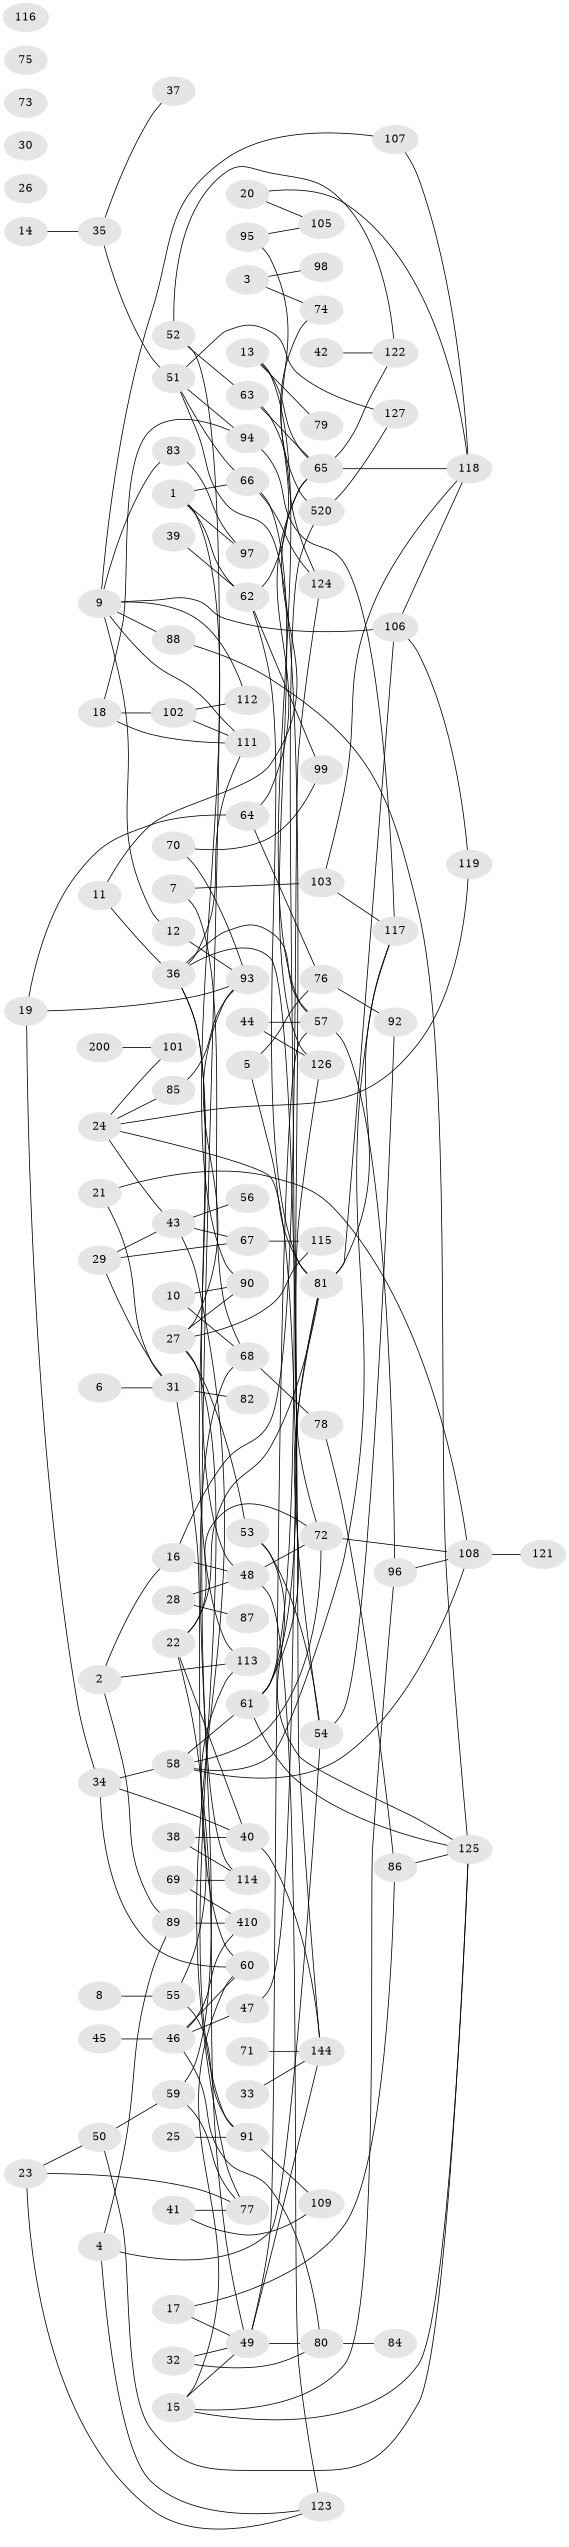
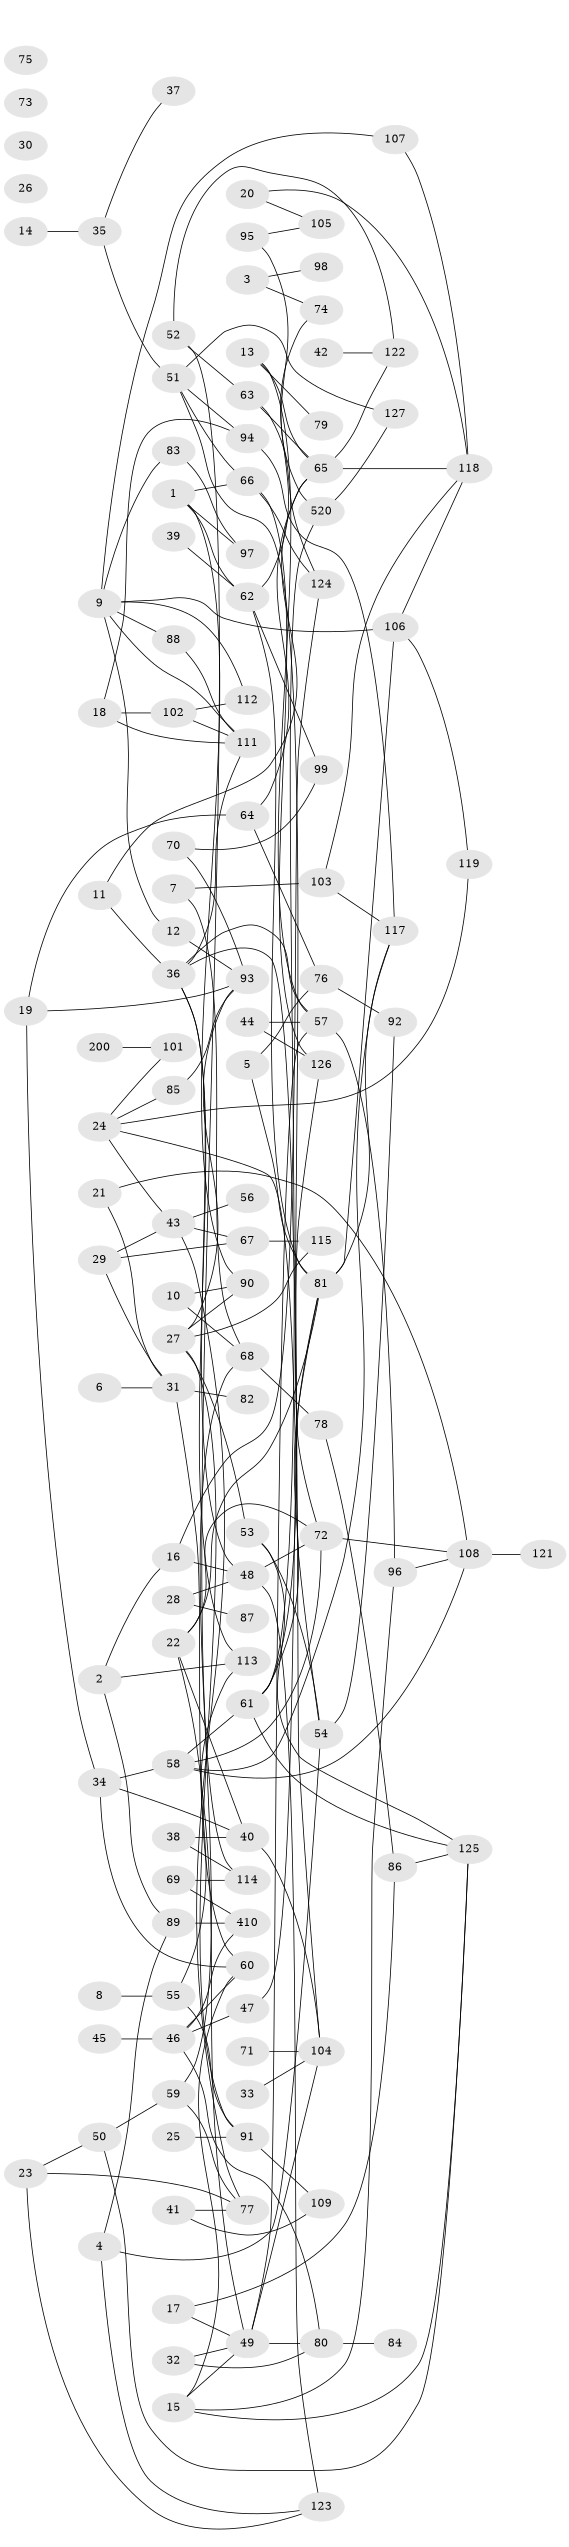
(26, 17) -> none
(441, 1188) -> (210, 692)
(321, 2052) -> (321, 2052)
